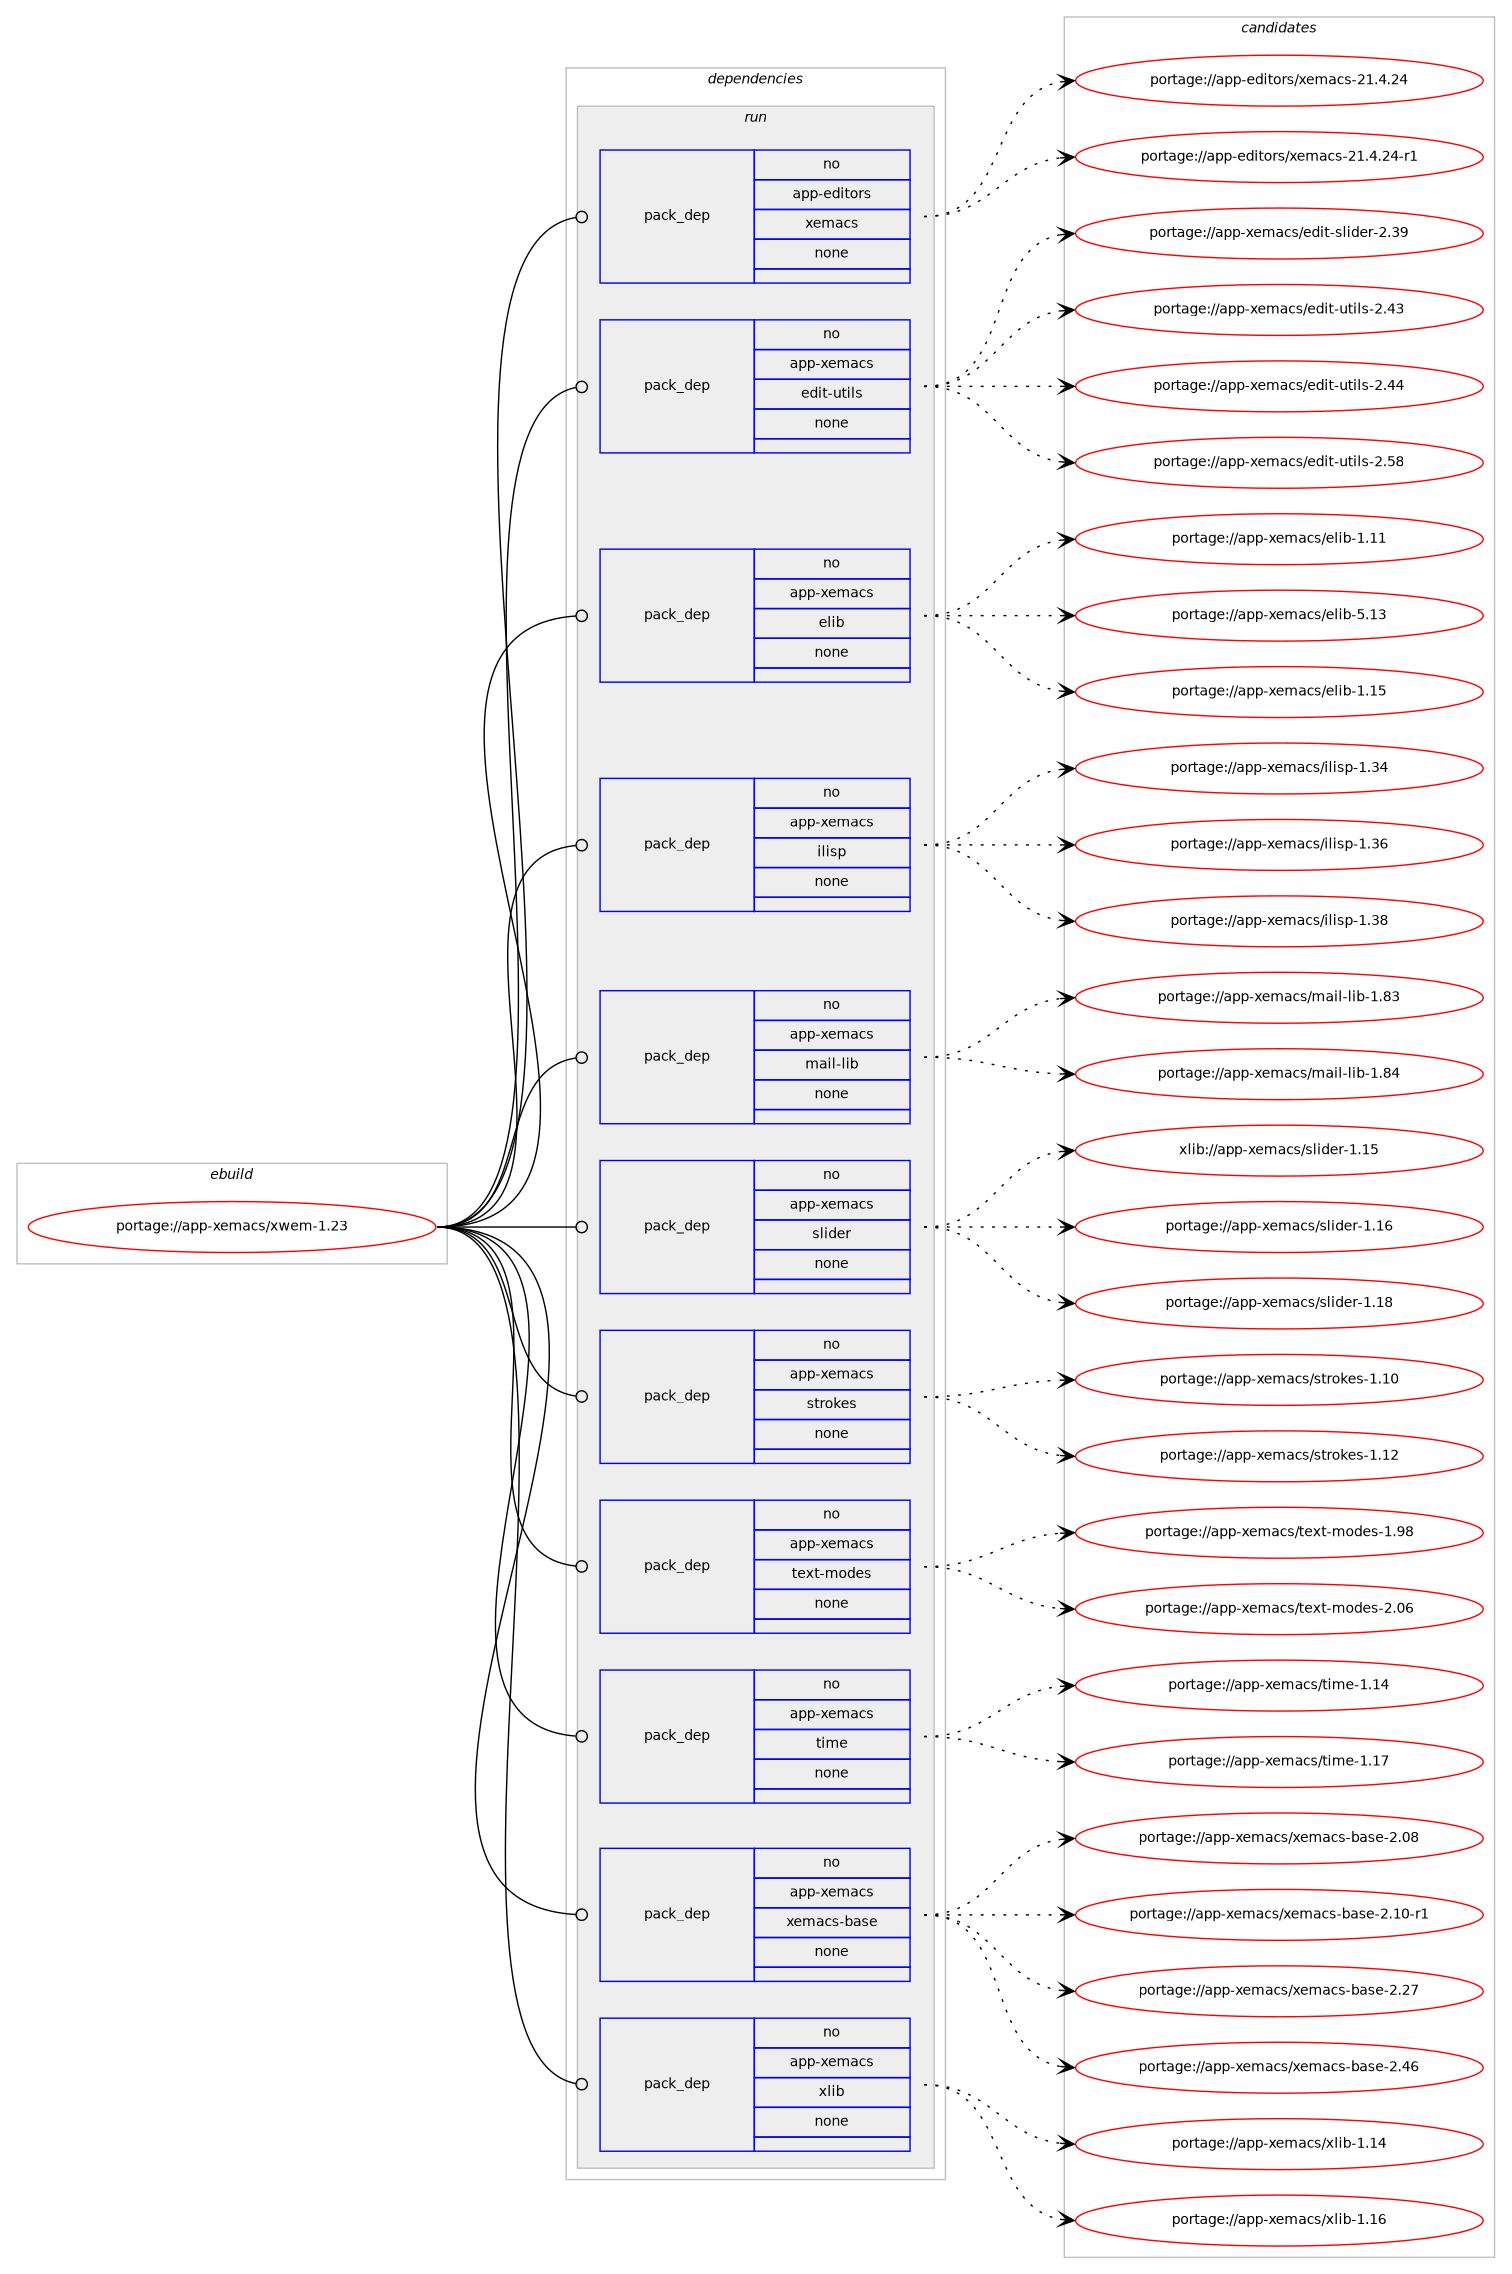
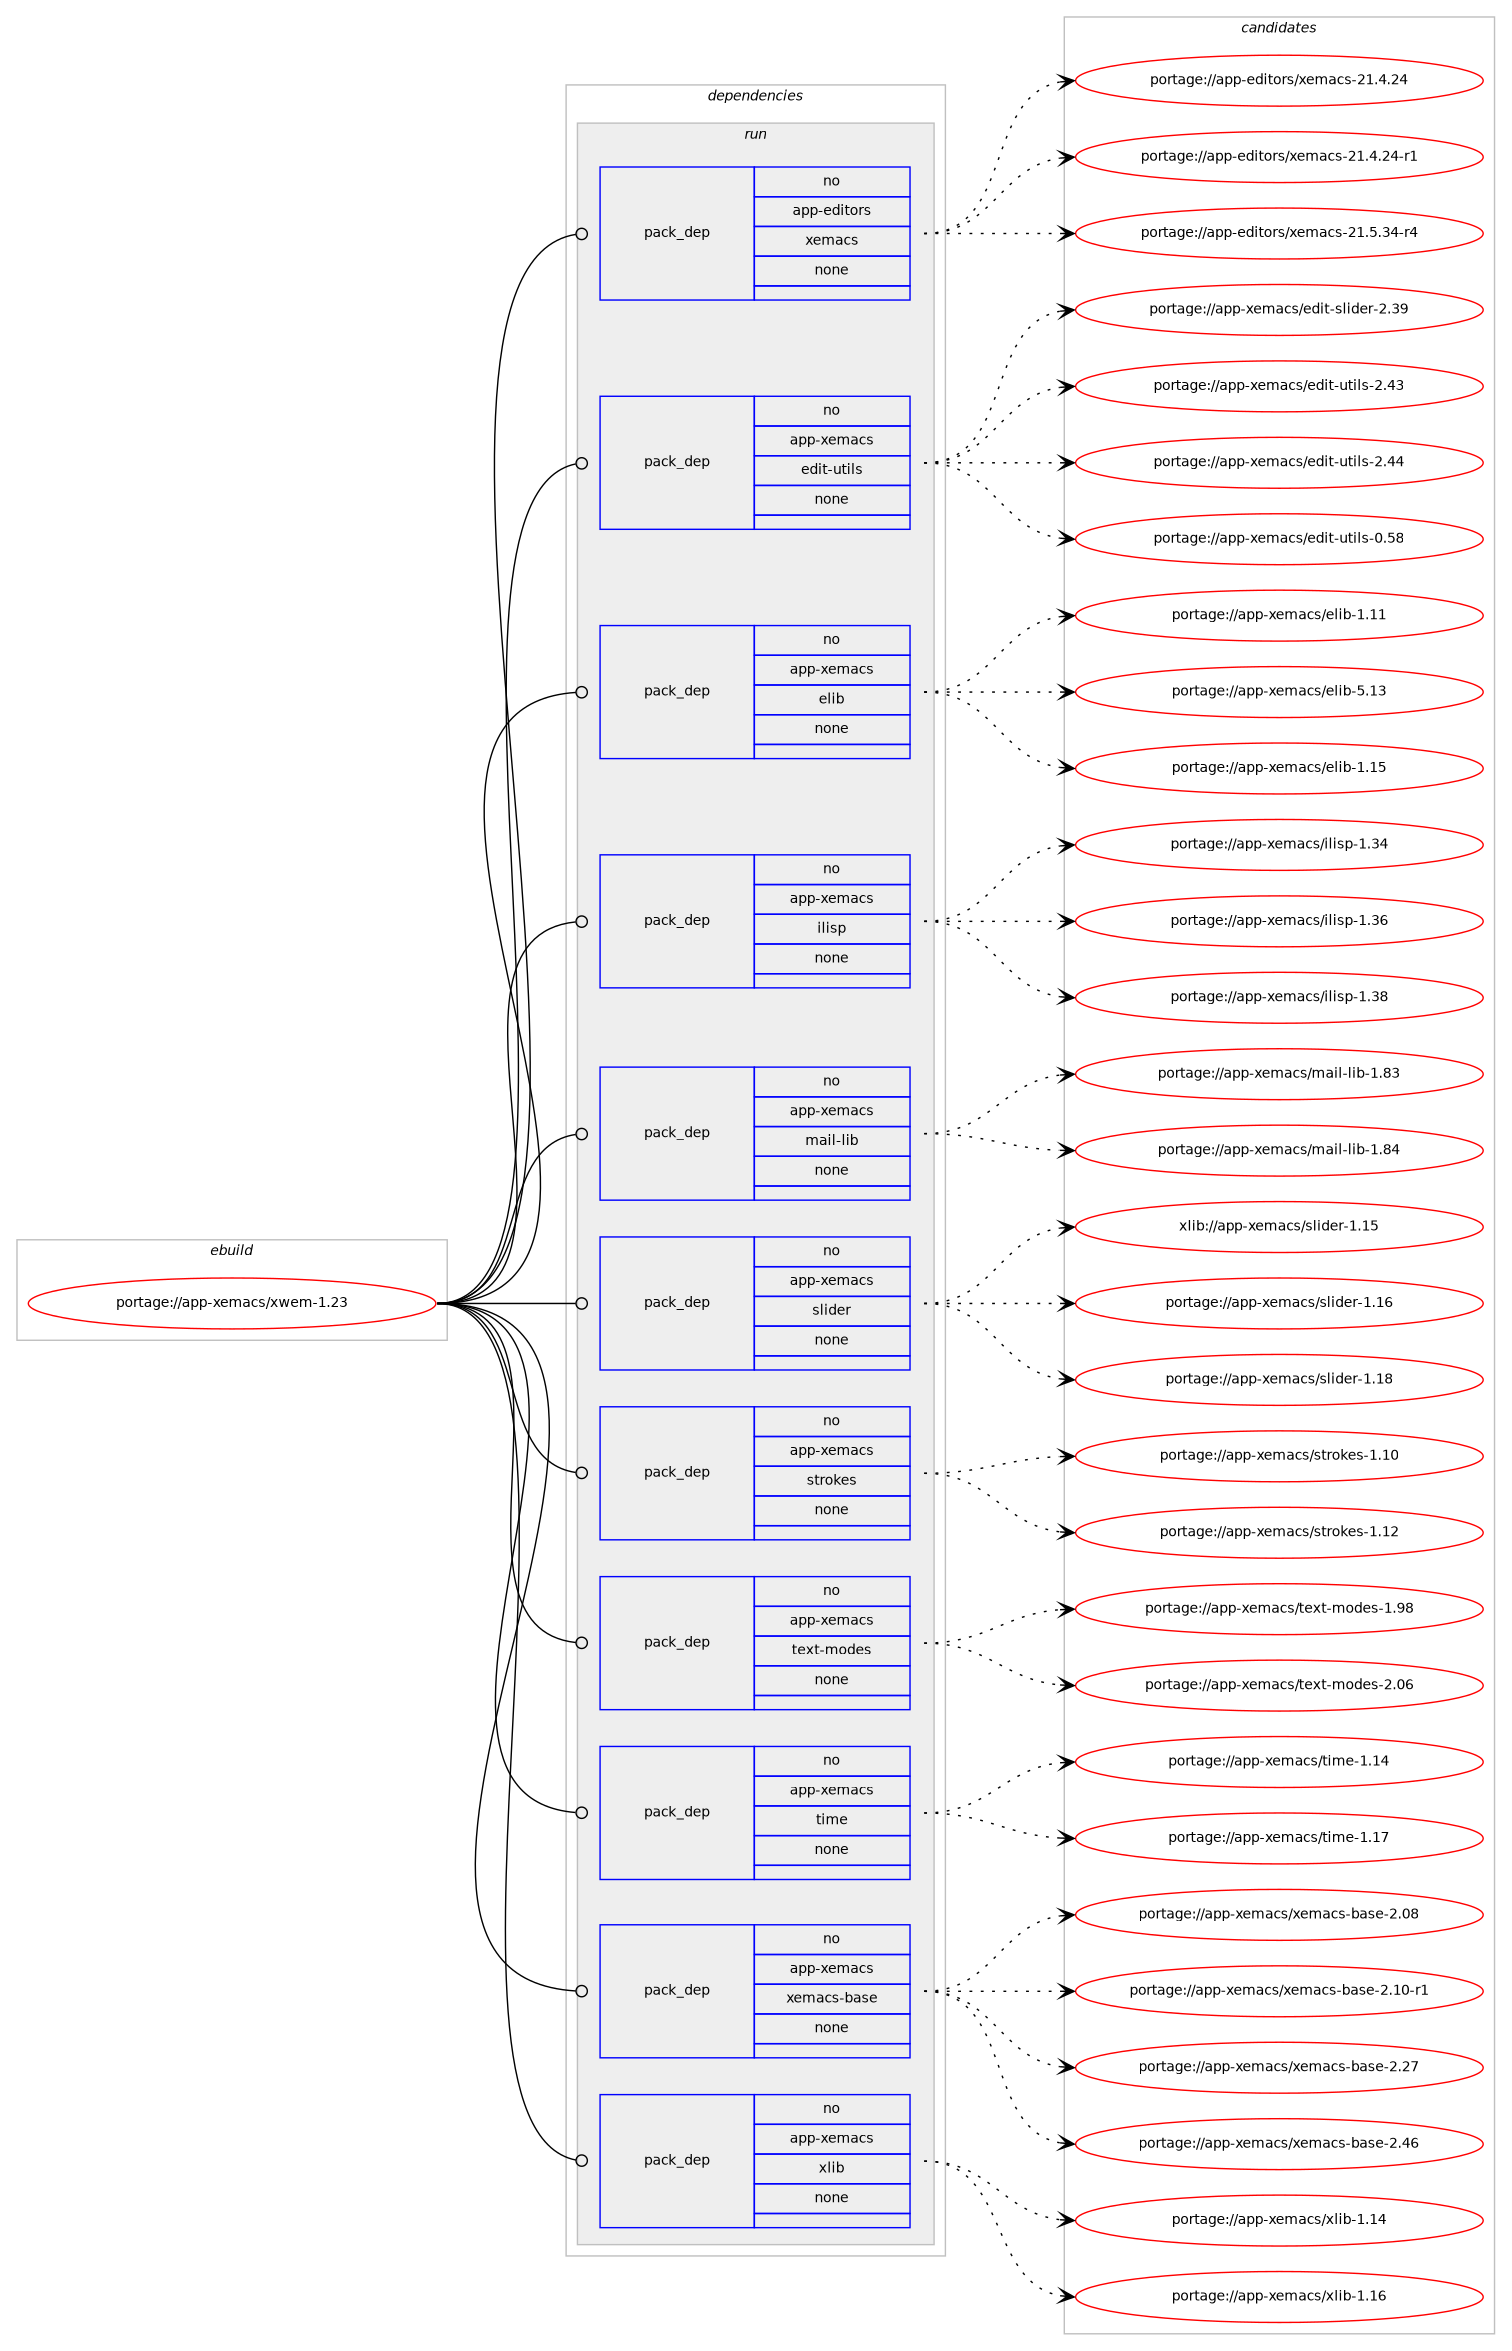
none -> (1279, 234)
(1279, 463) -> (1279, 539)
